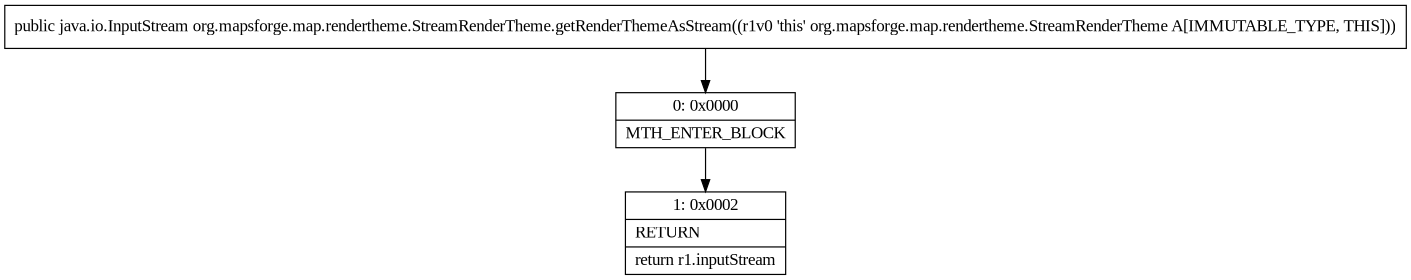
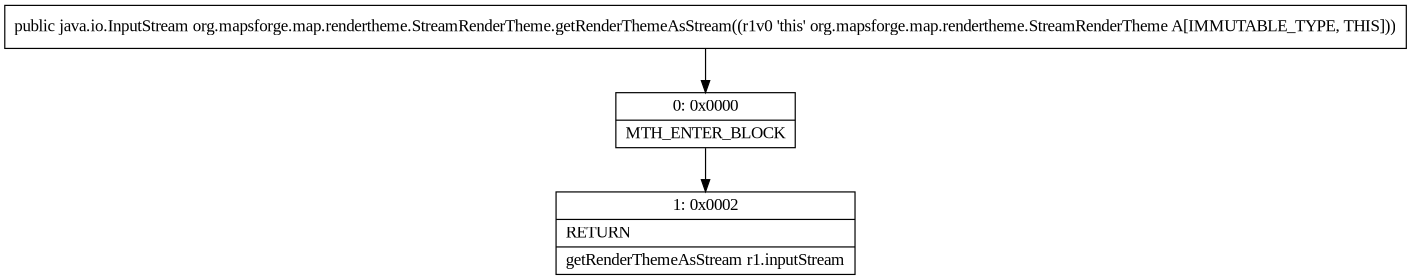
(706, 260) -> (706, 260)
